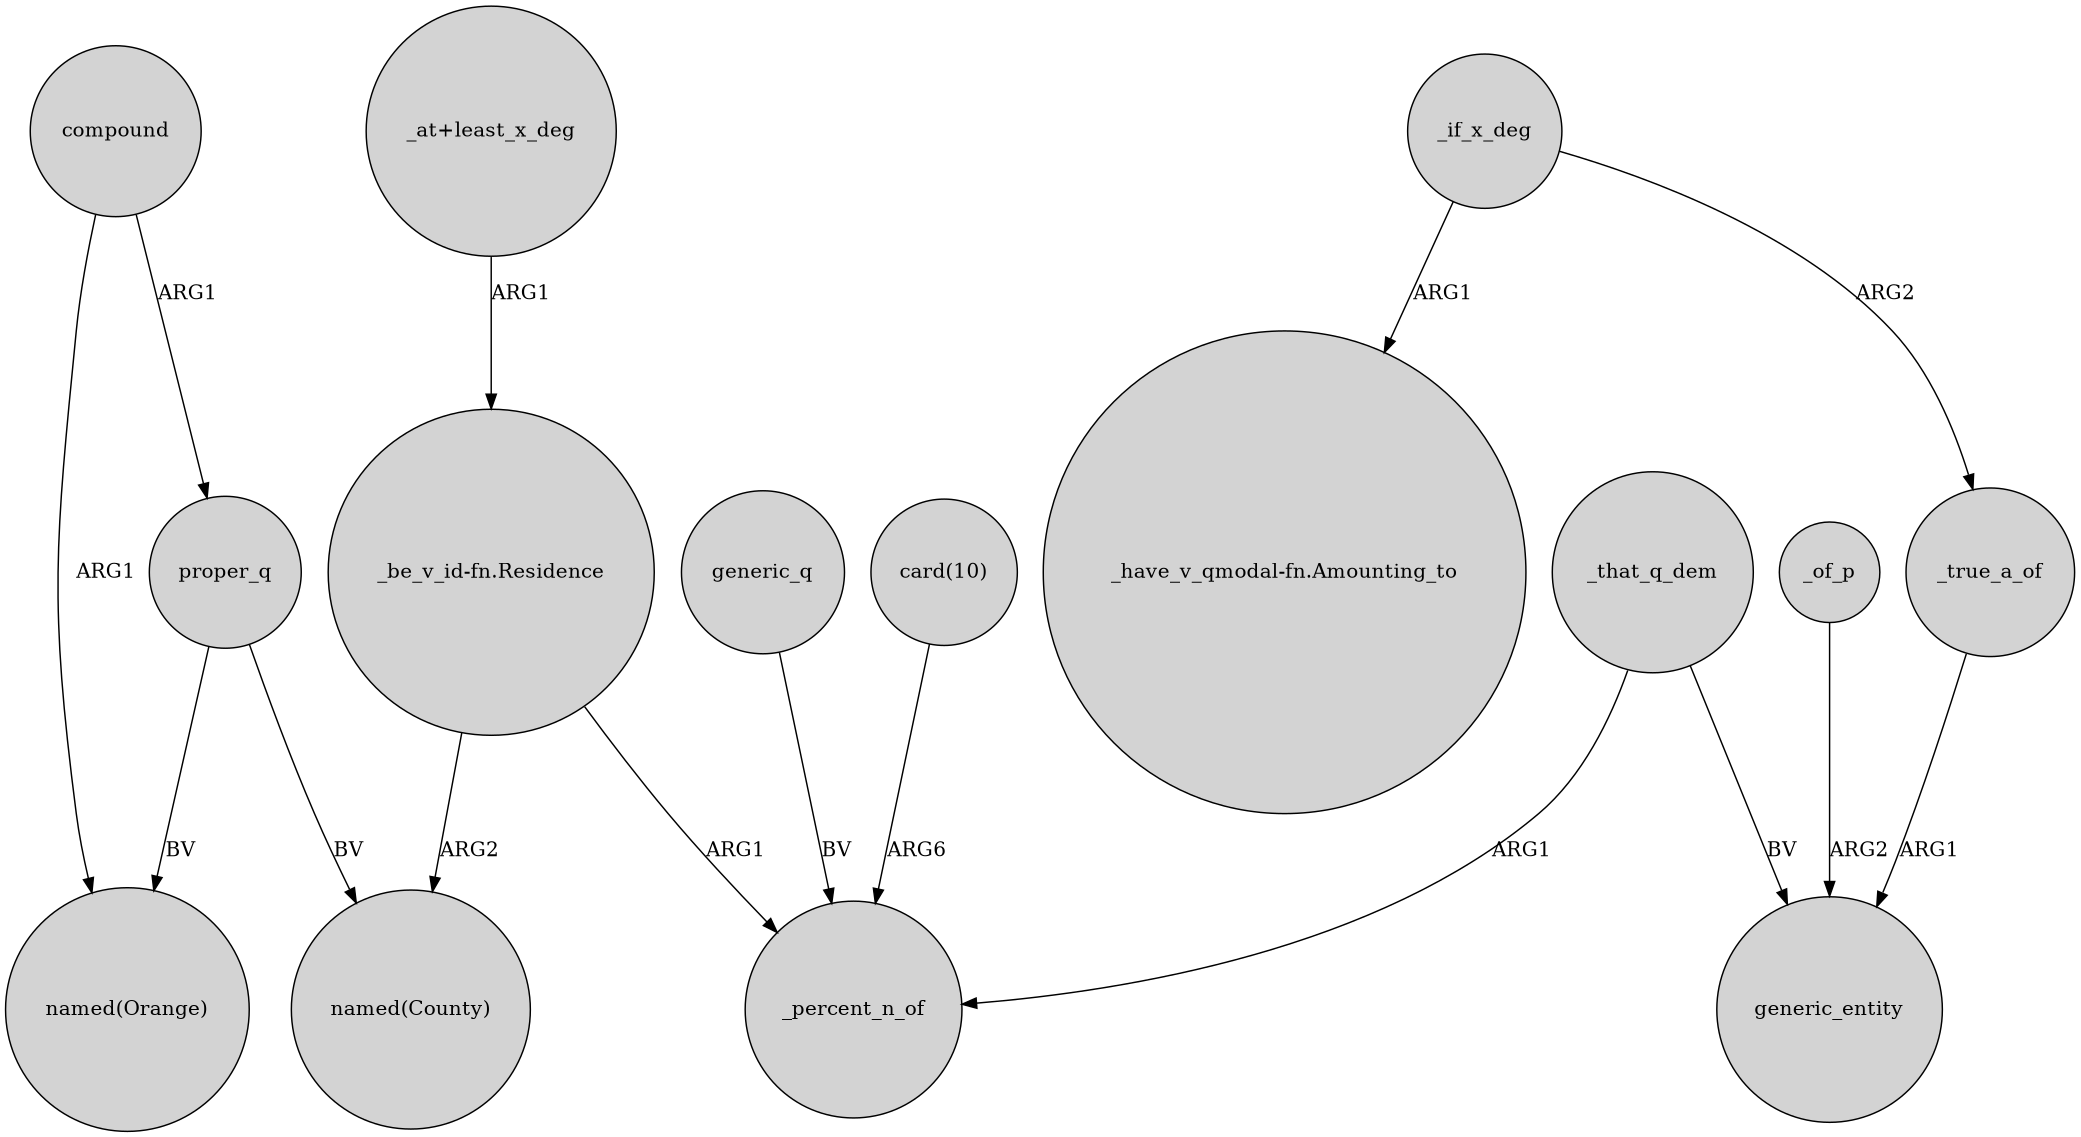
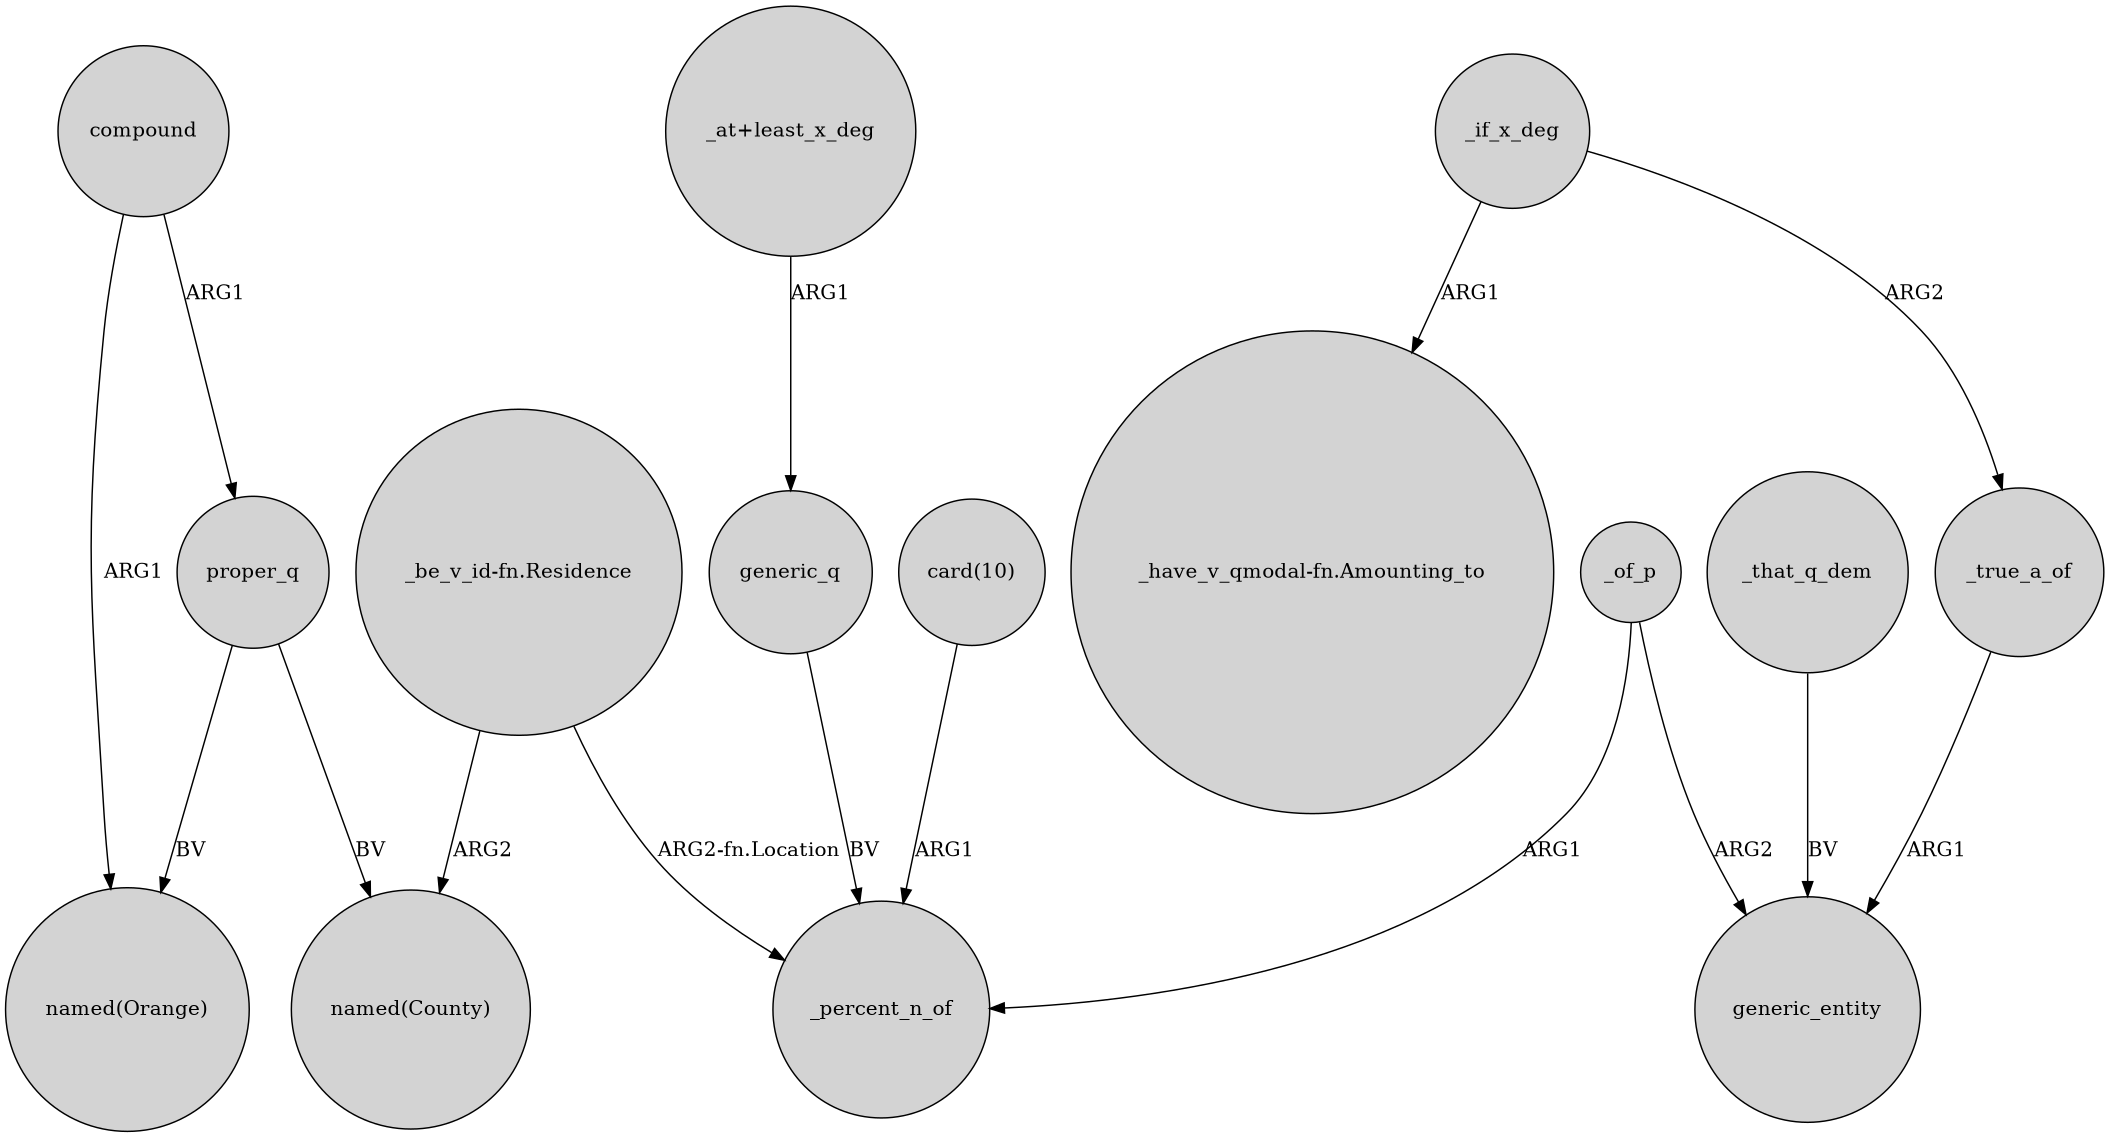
(491, 326) -> (791, 366)
(736, 851) -> (749, 851)
(917, 851) -> (945, 851)
(1353, 921) -> (1400, 924)
